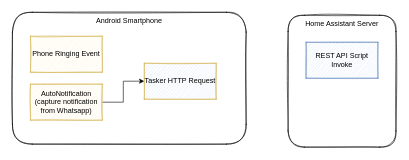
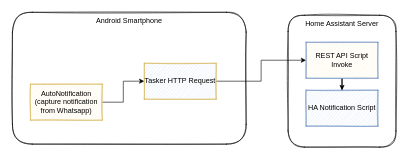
(66, 54) -> none
none -> (261, 60)
(342, 60) -> (342, 60)
none -> (342, 85)
none -> (342, 108)
